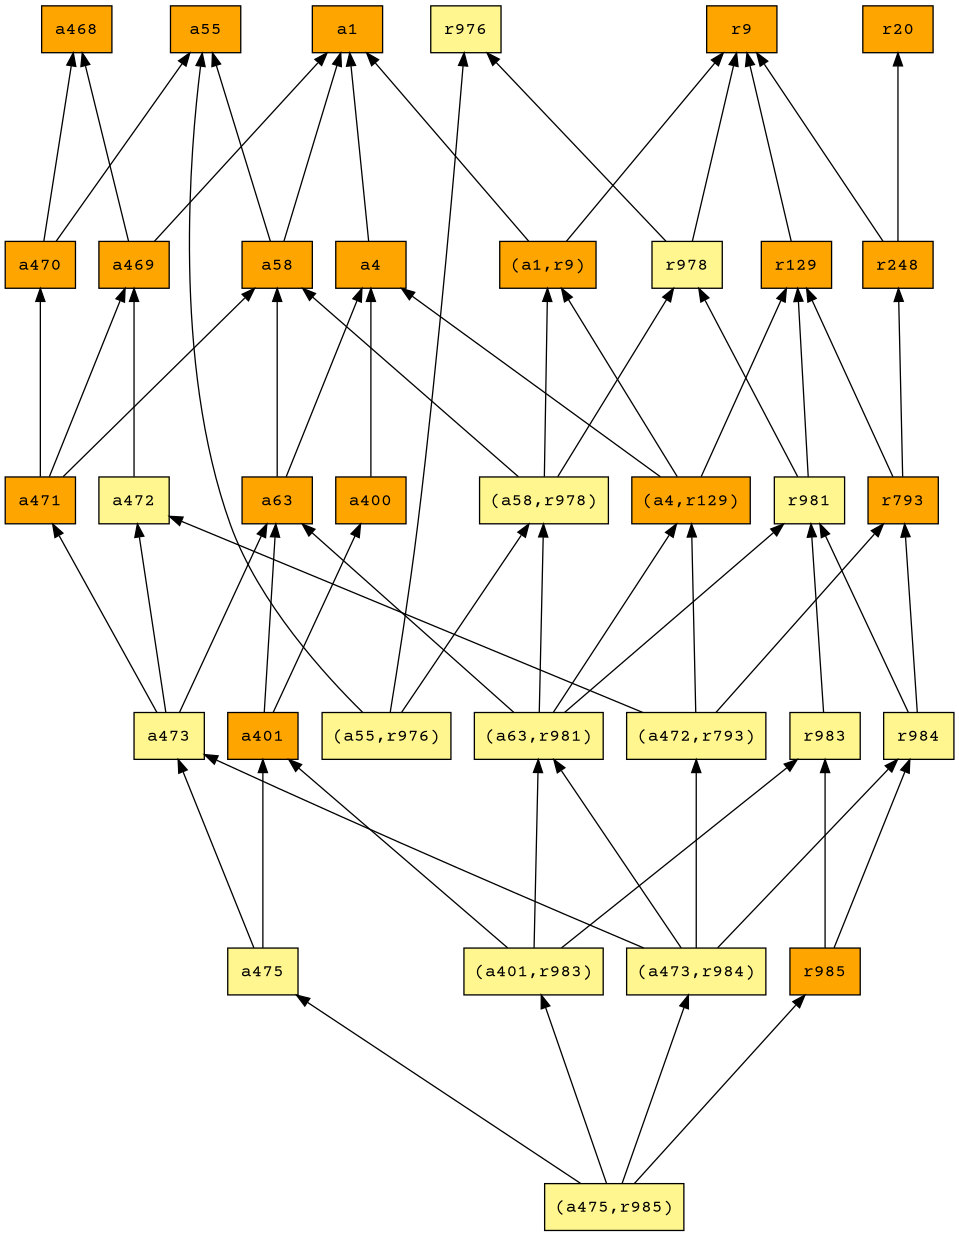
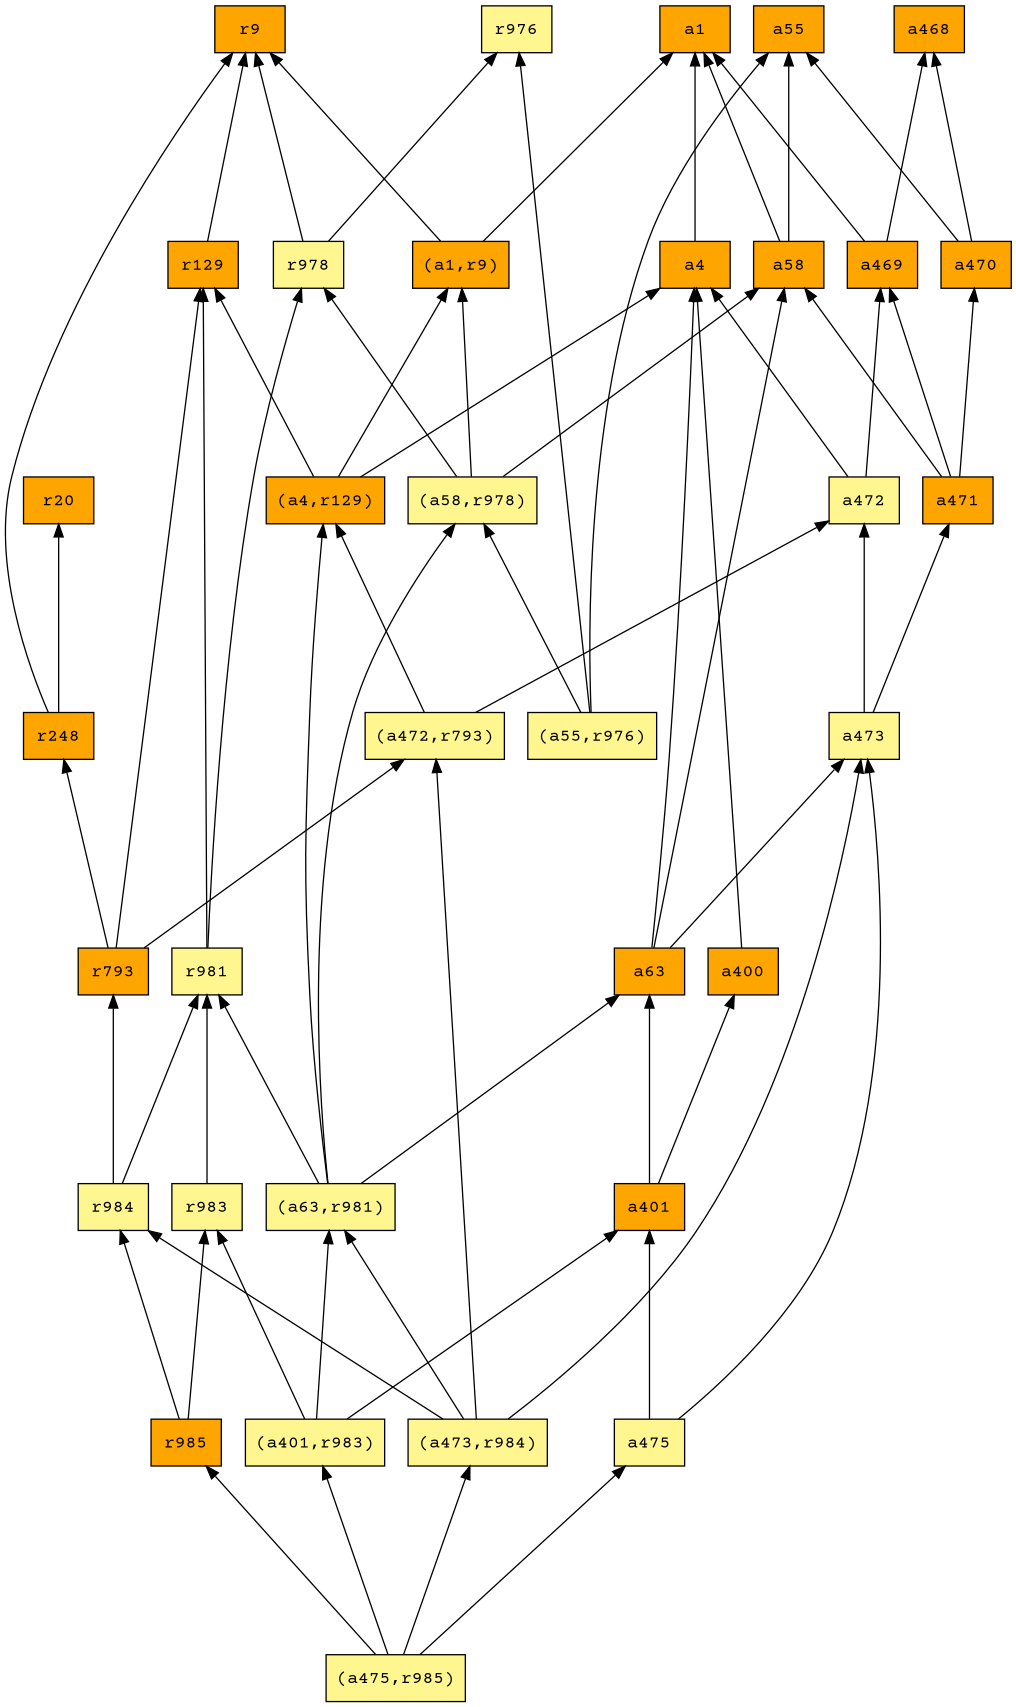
none -> (784, 388)
(795, 623) -> (269, 858)
(220, 624) -> (752, 859)
